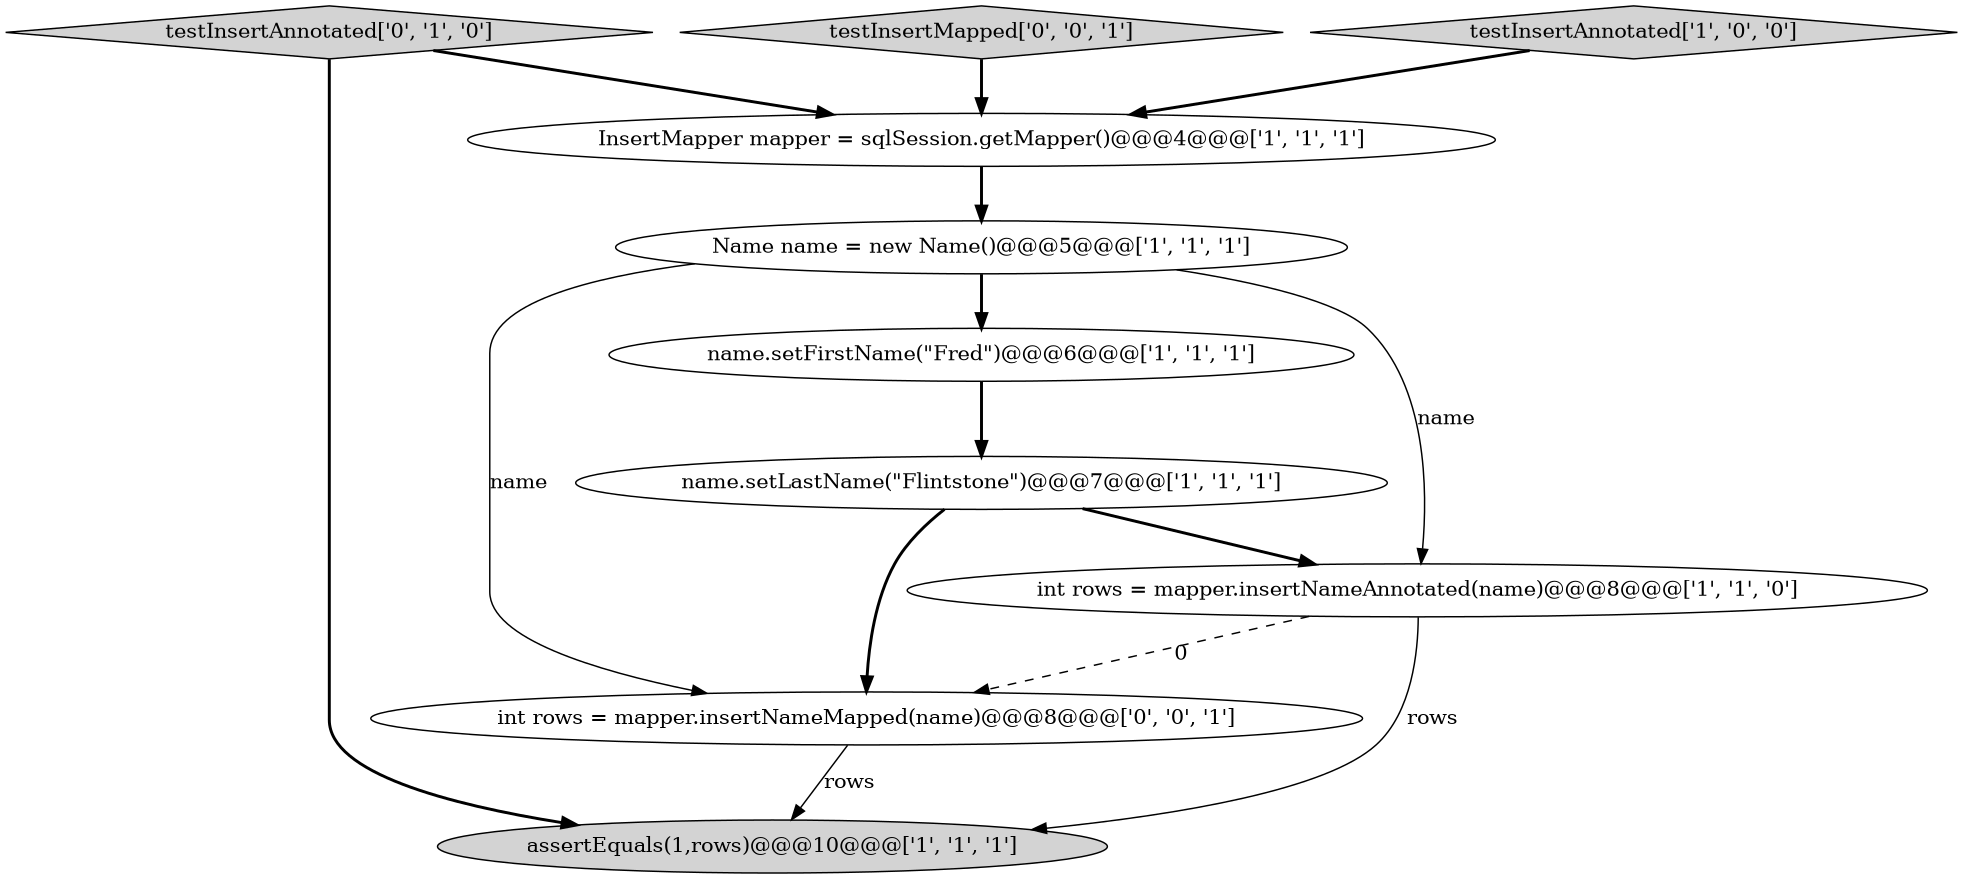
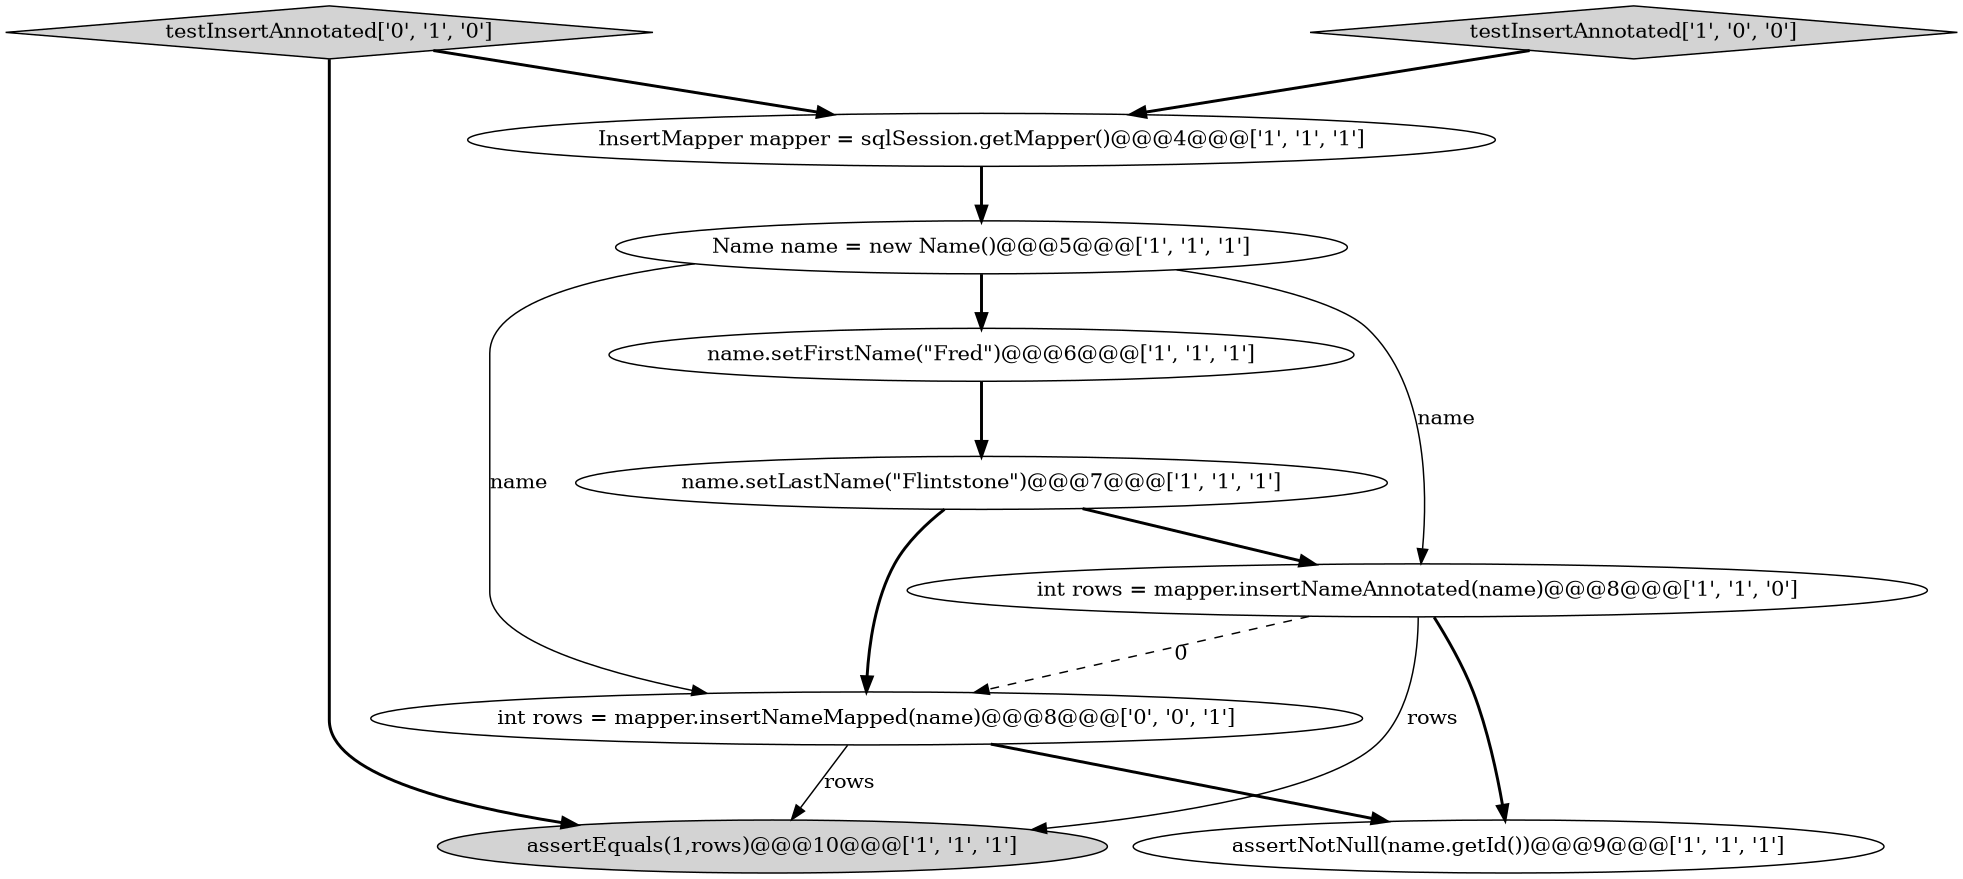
(982, 32) -> none
none -> (1509, 847)
